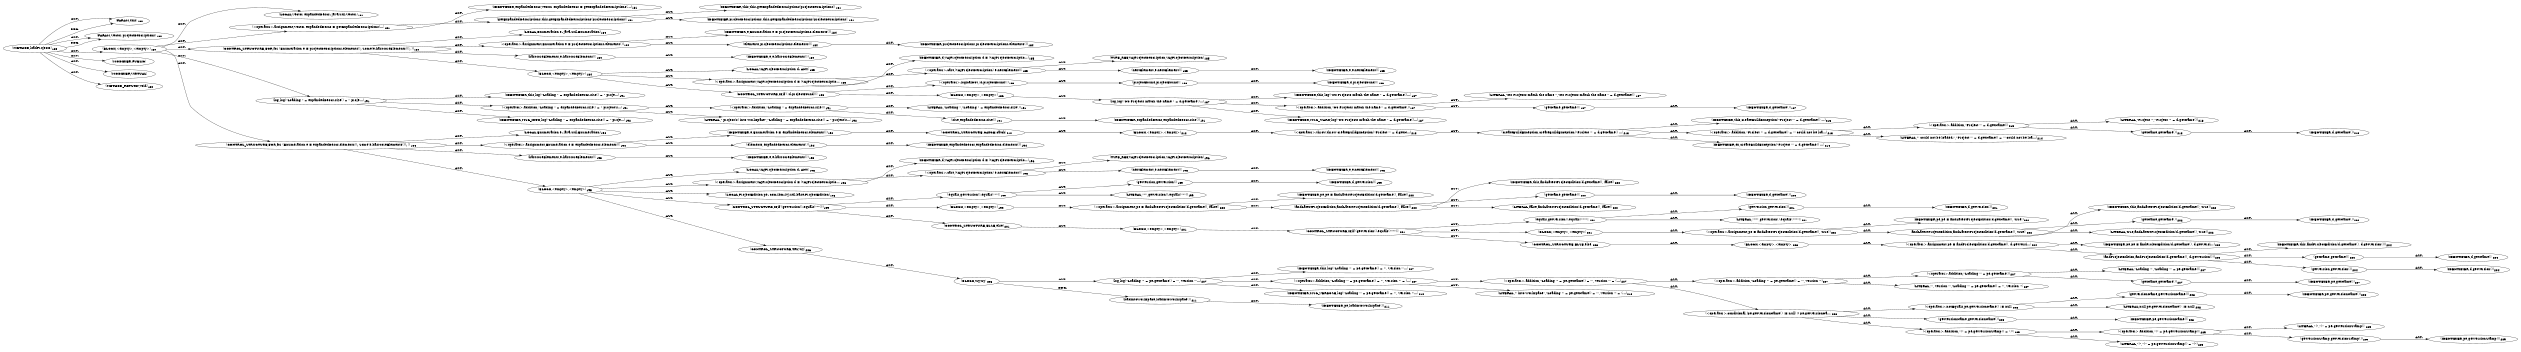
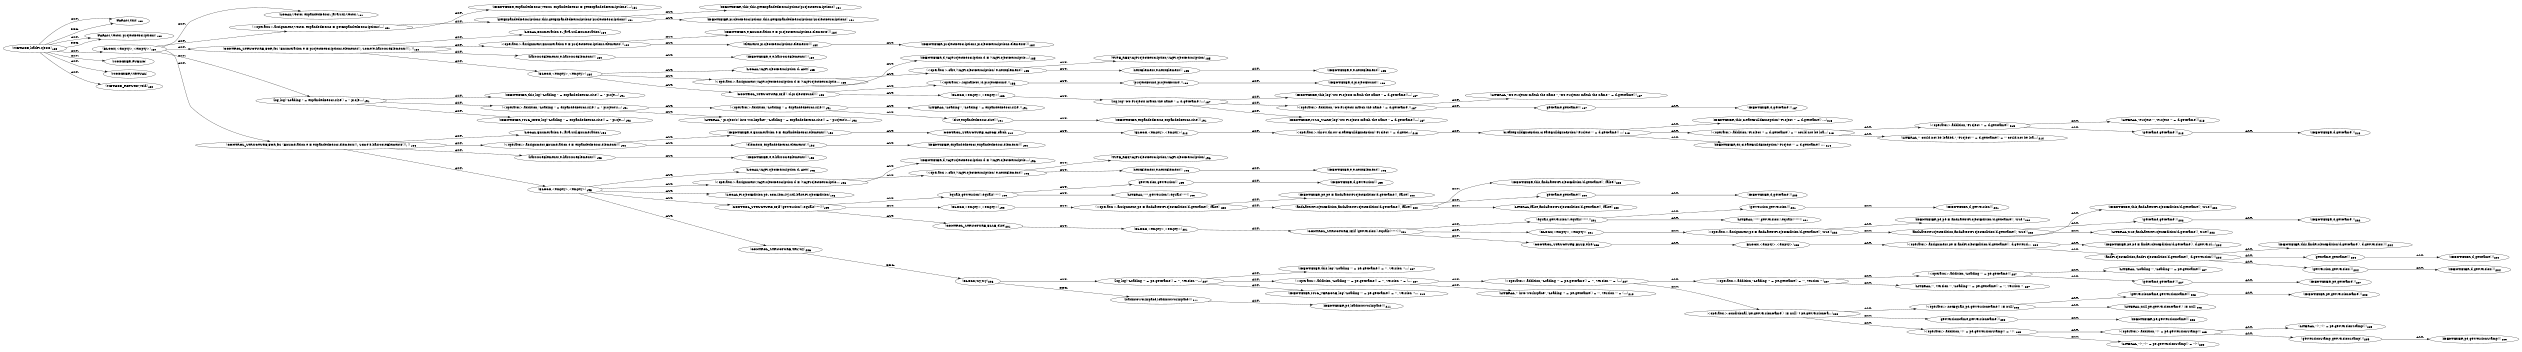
(891, 265) -> (891, 265)
